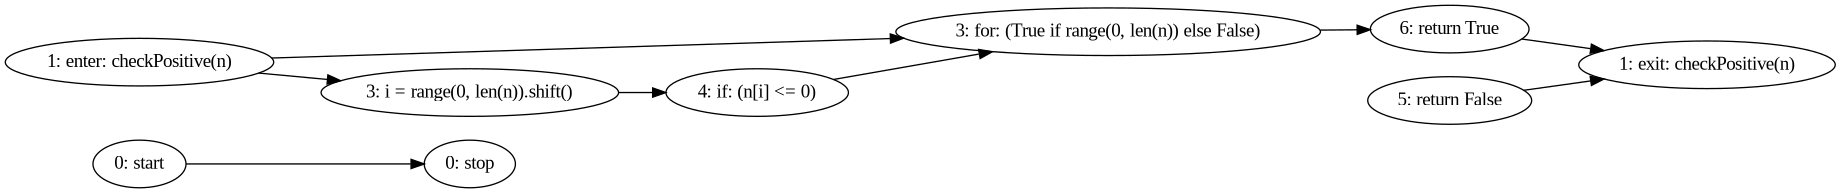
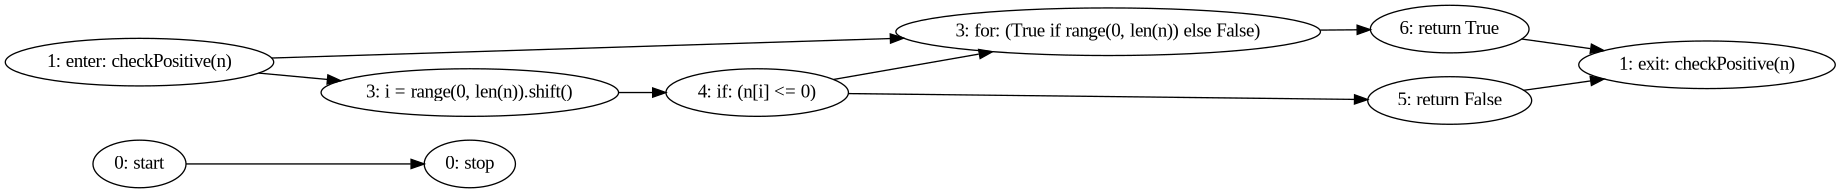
none -> (1101, 96)
